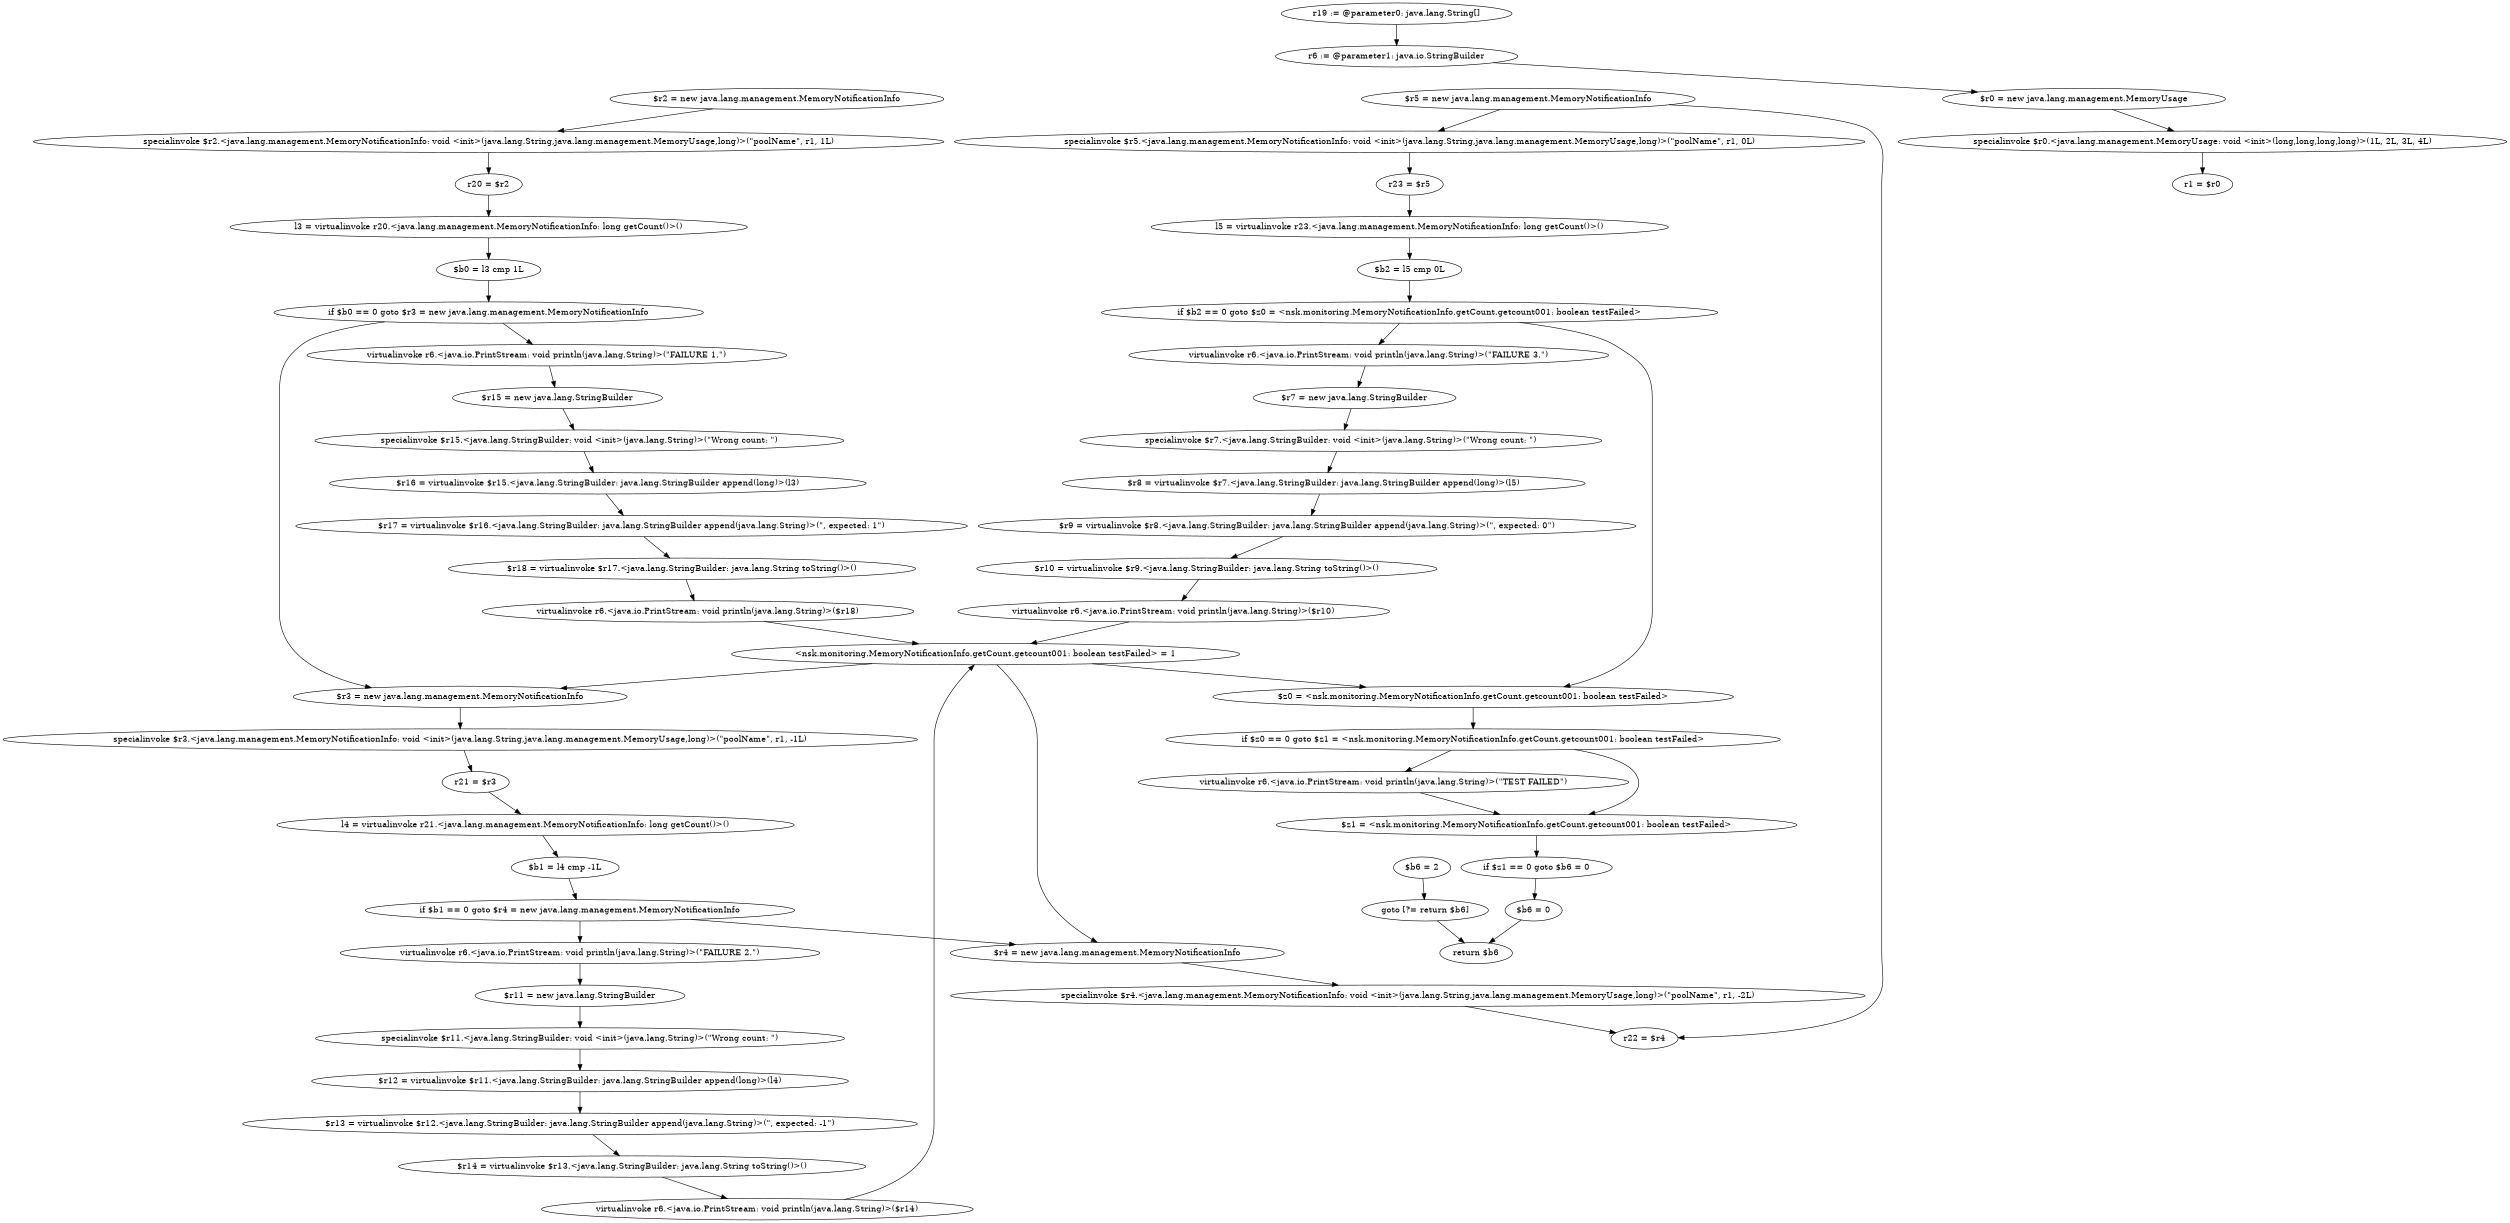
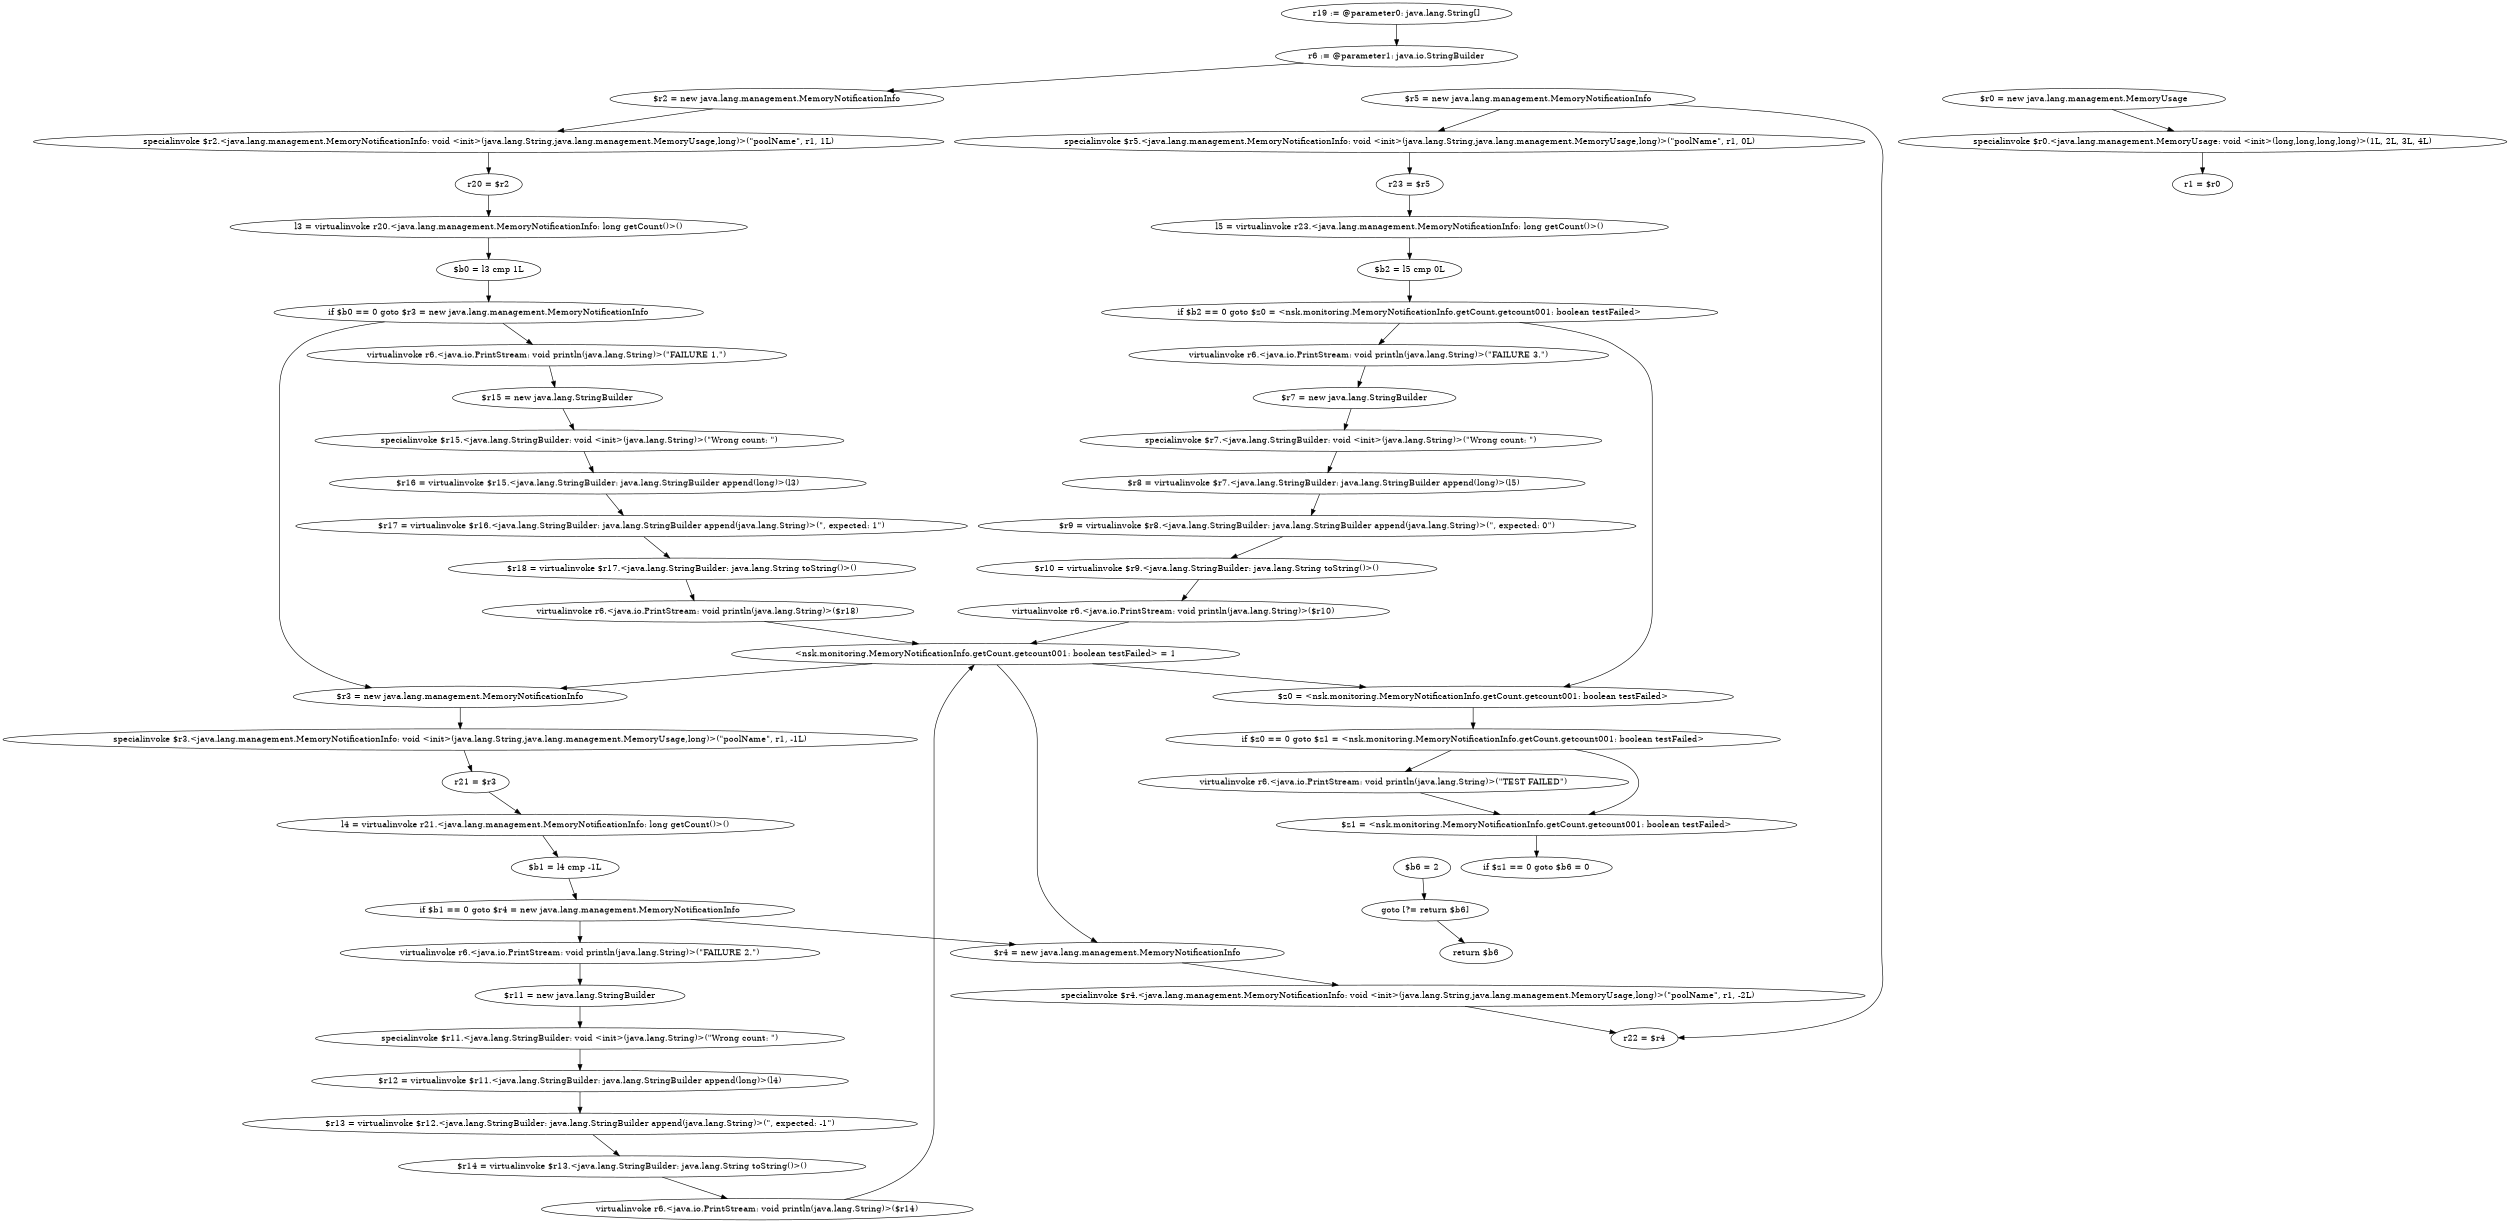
(1732, 77) -> (1099, 77)
(1534, 910) -> none
